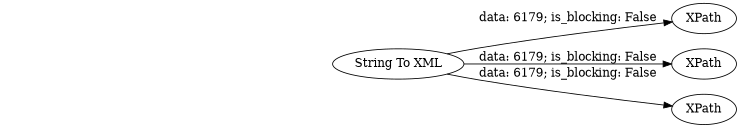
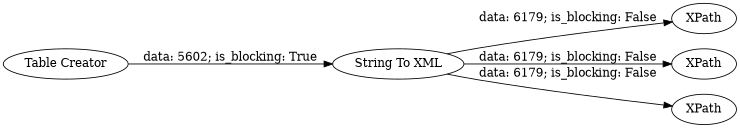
none -> (66, 64)
